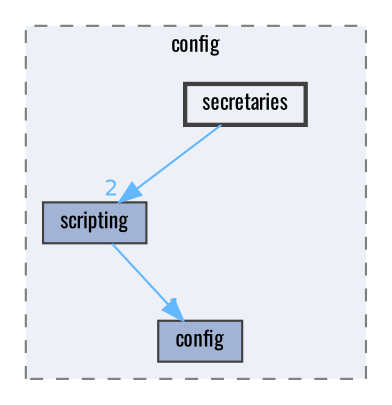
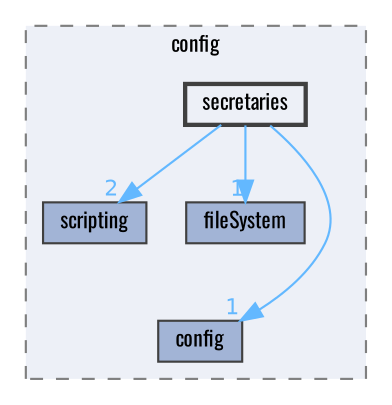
none -> (245, 223)
(140, 274) -> (330, 222)
